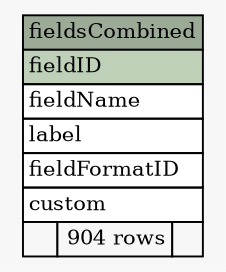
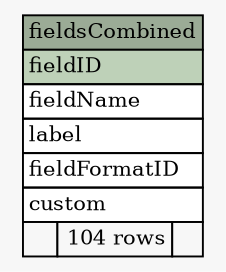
(117, 238) -> (117, 238)
